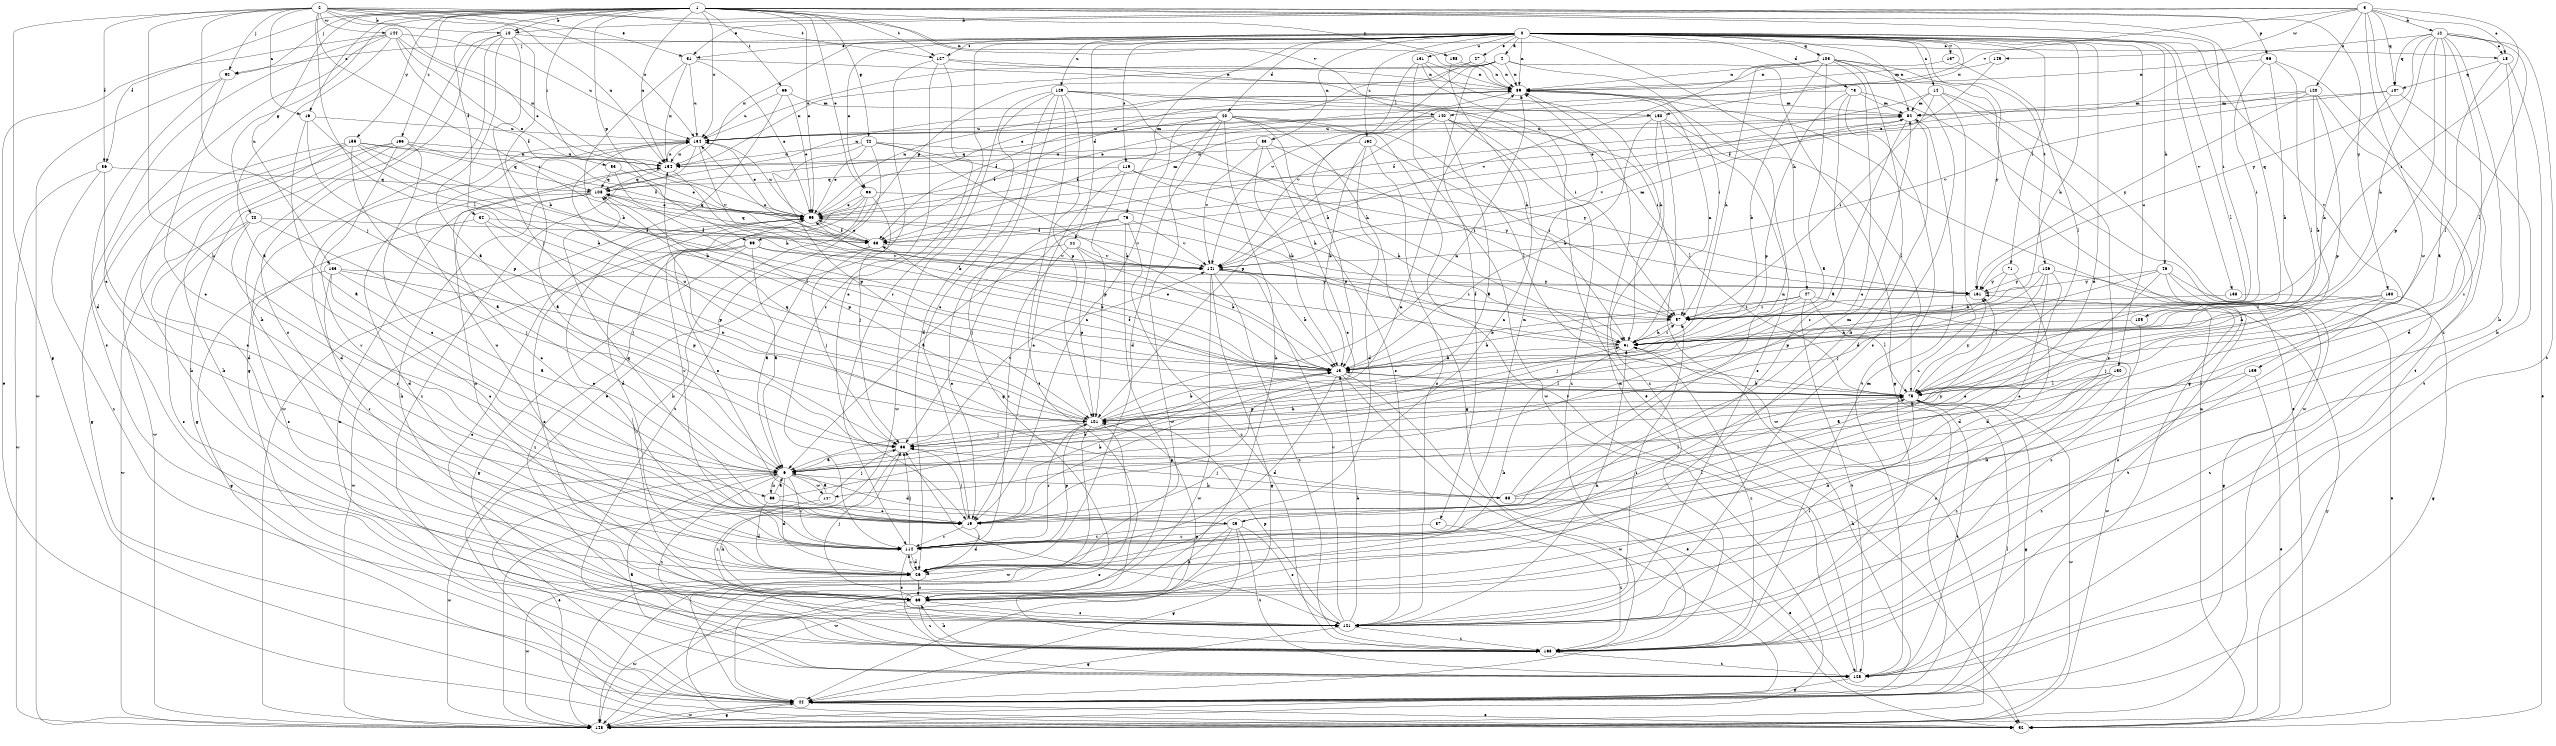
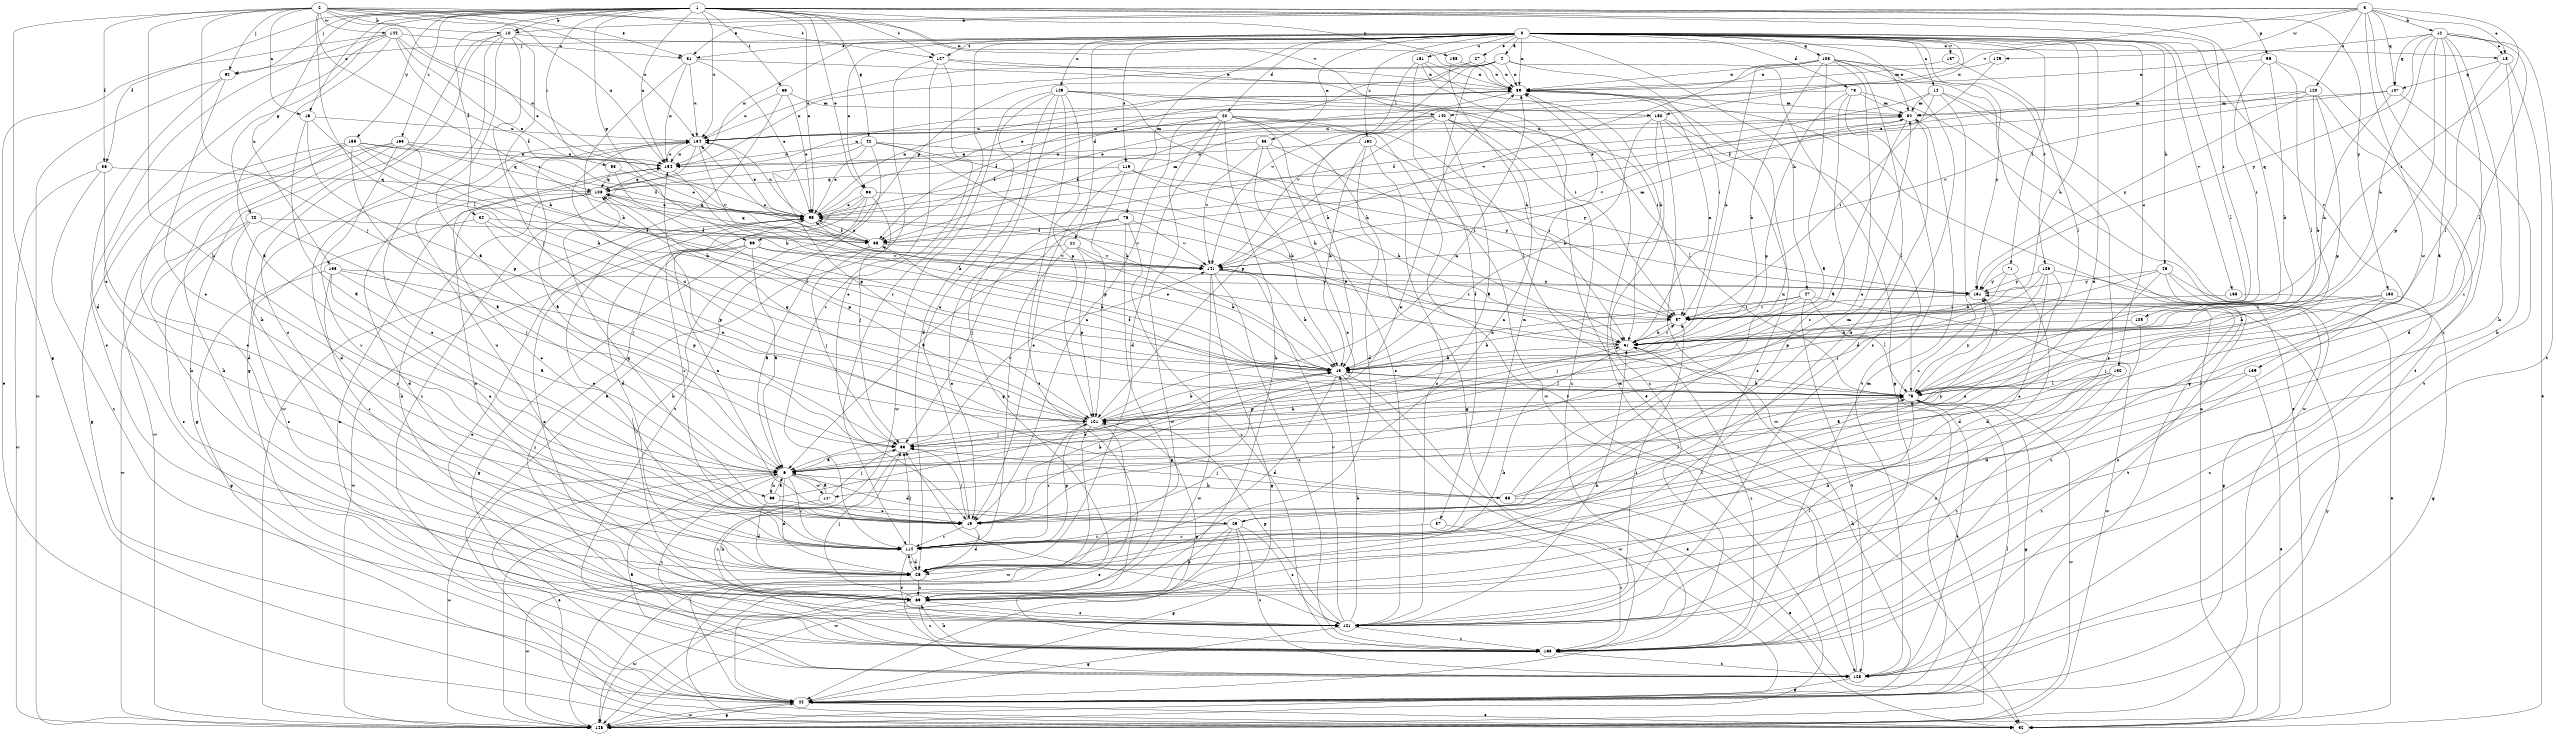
(542, 71) -> (540, 46)
